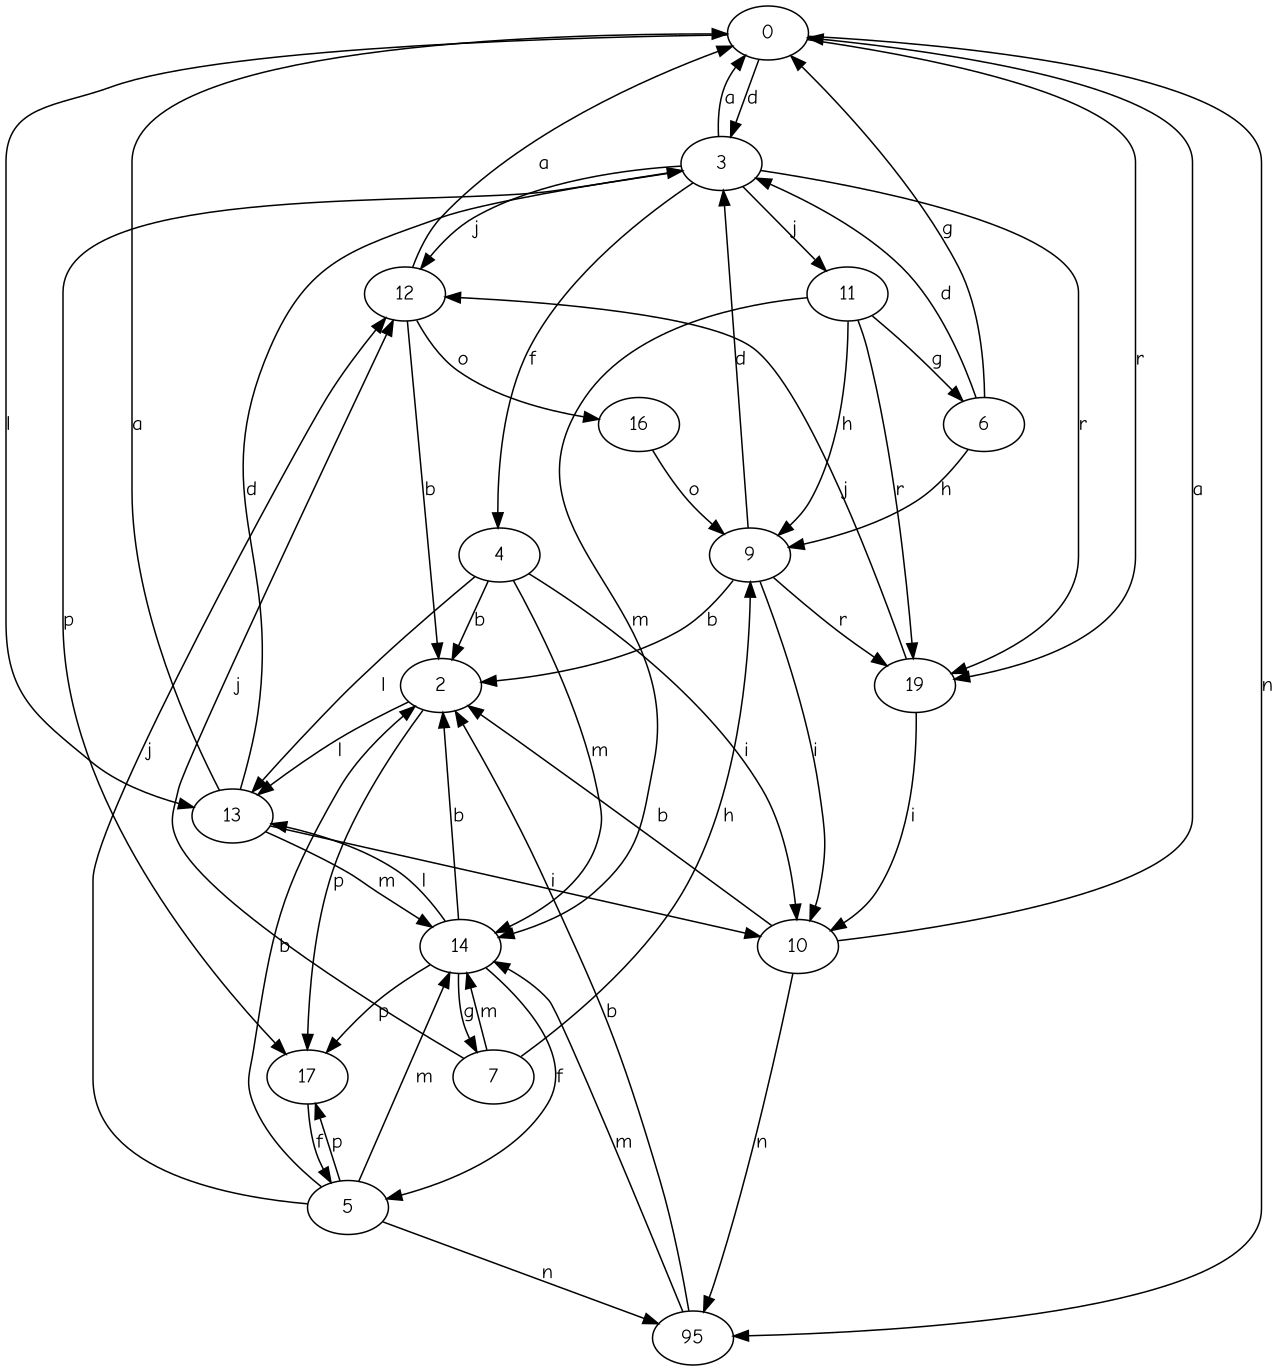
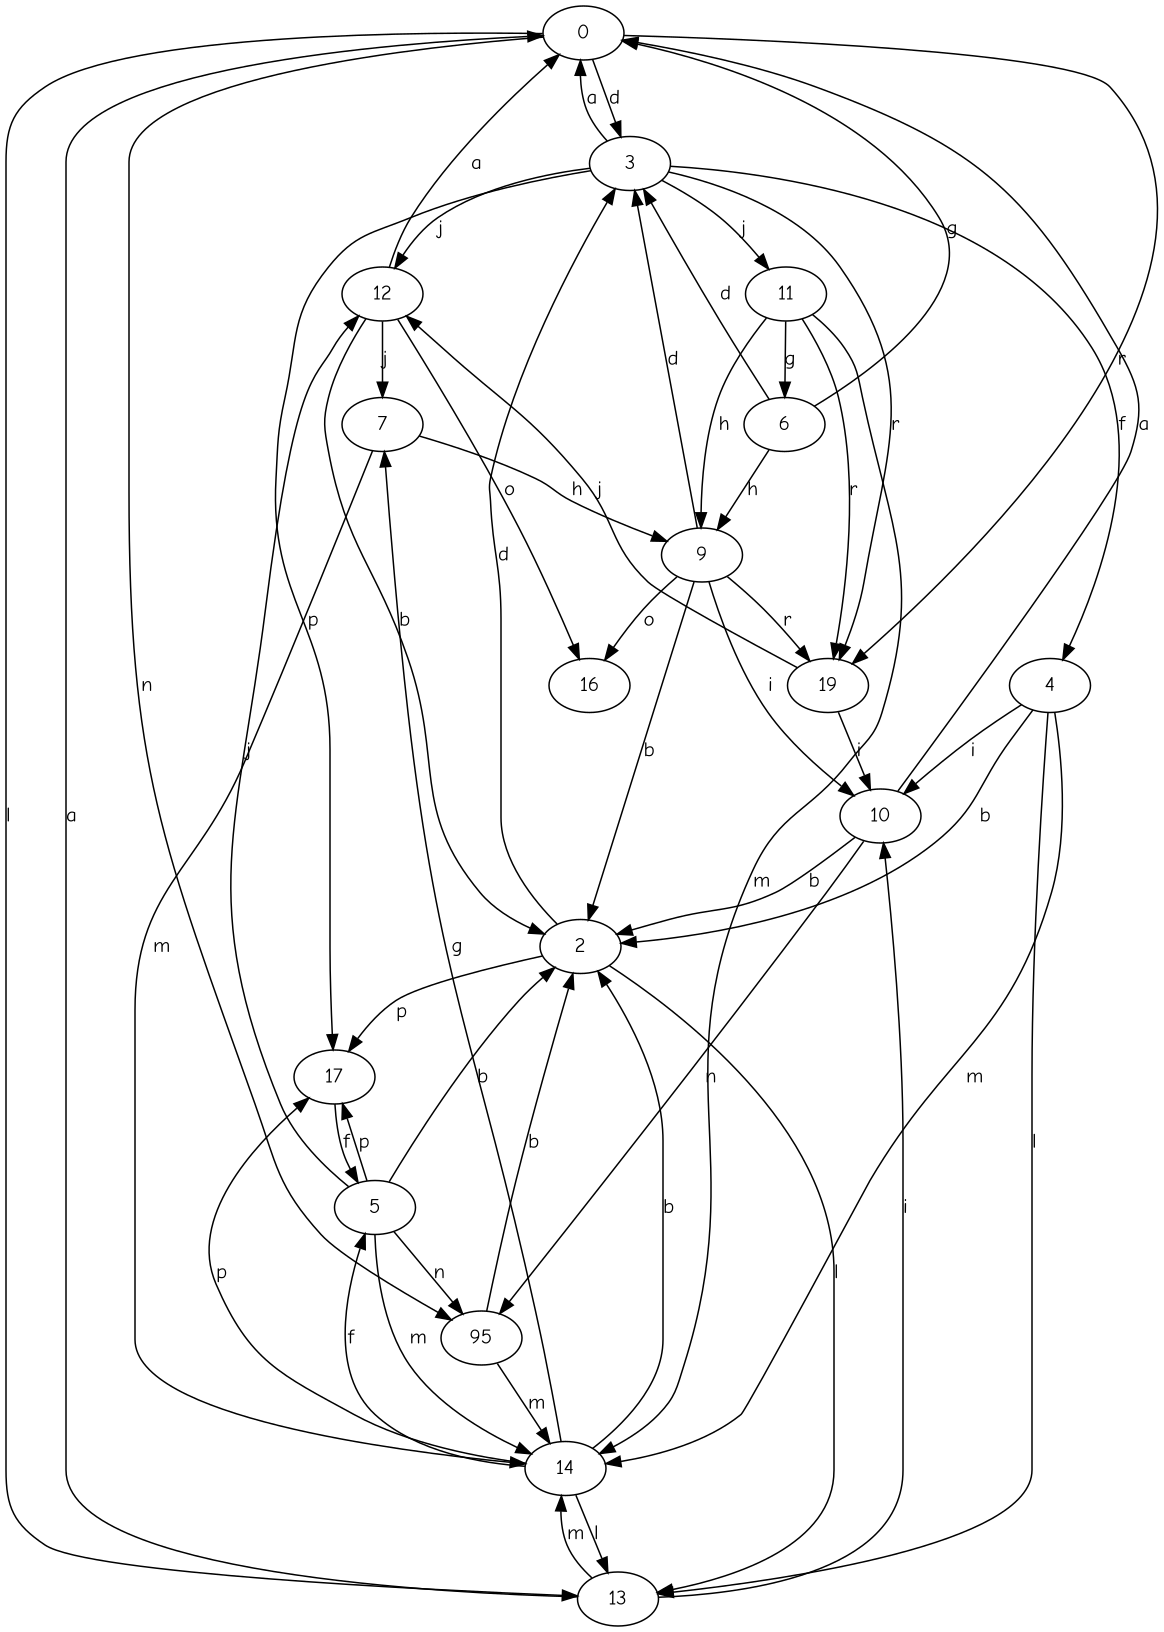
(272, 345) -> (497, 559)
(679, 490) -> (643, 610)
(185, 771) -> (382, 352)
